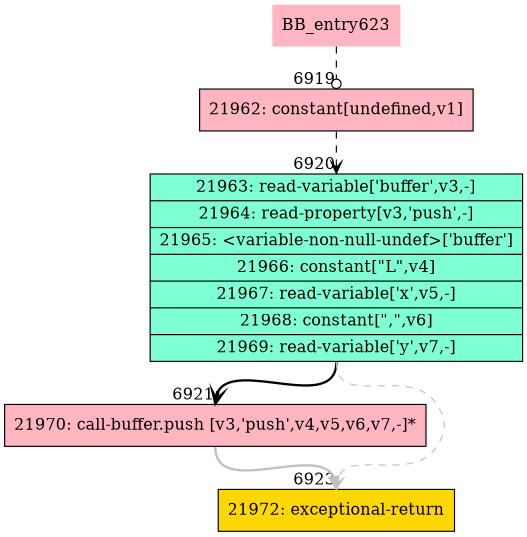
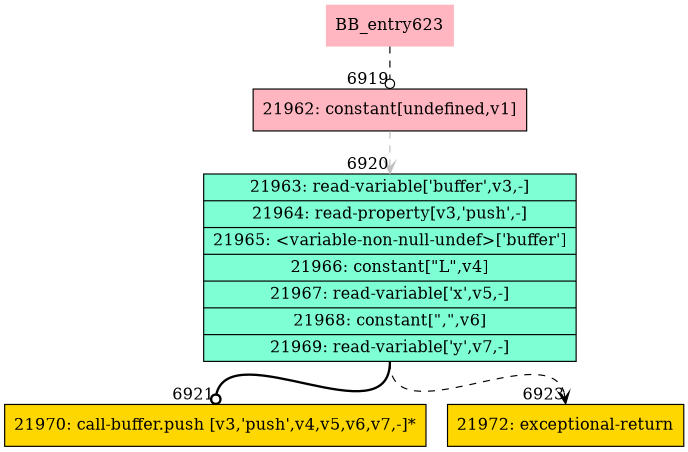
(336, 147) -> (390, 147)
(282, 384) -> (307, 384)
(444, 420) -> (472, 384)
(215, 425) -> (215, 425)
(270, 469) -> none
